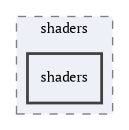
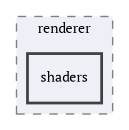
(65, 30) -> (65, 30)
